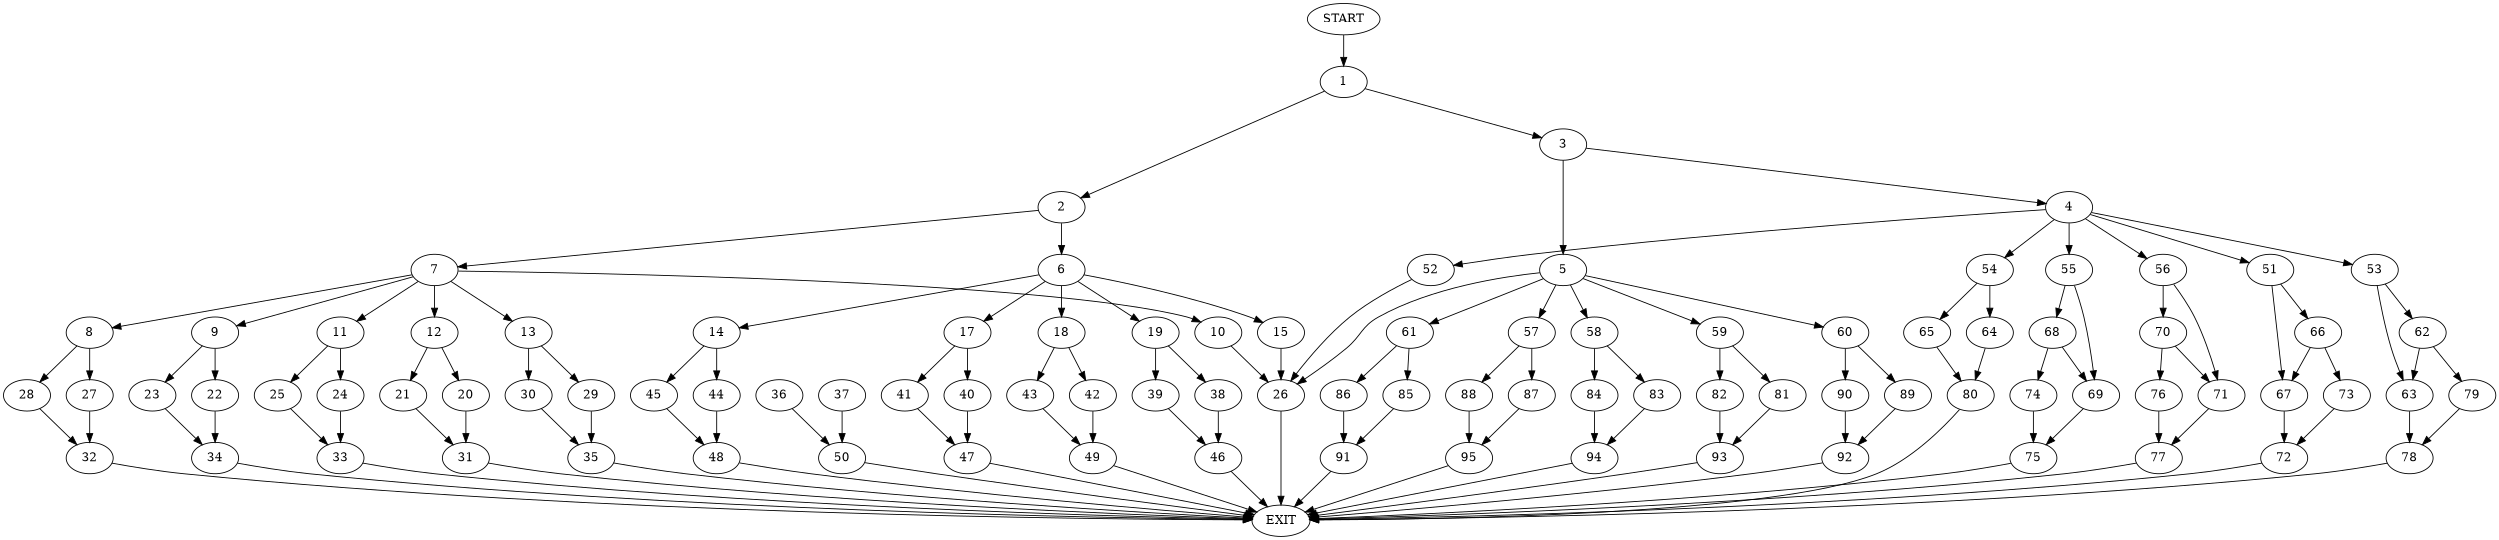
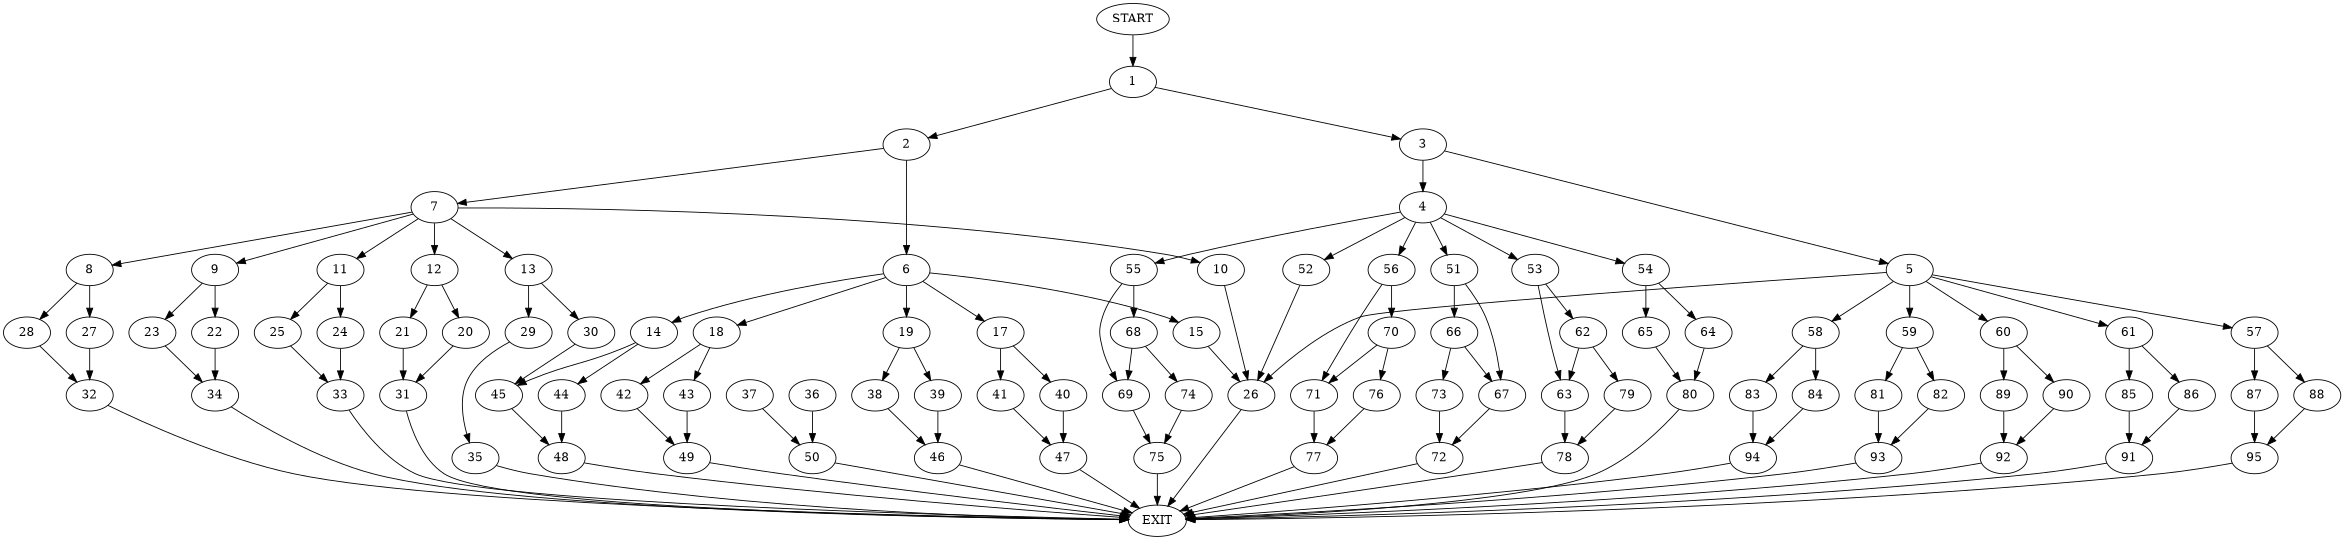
(557, 424) -> (549, 362)
